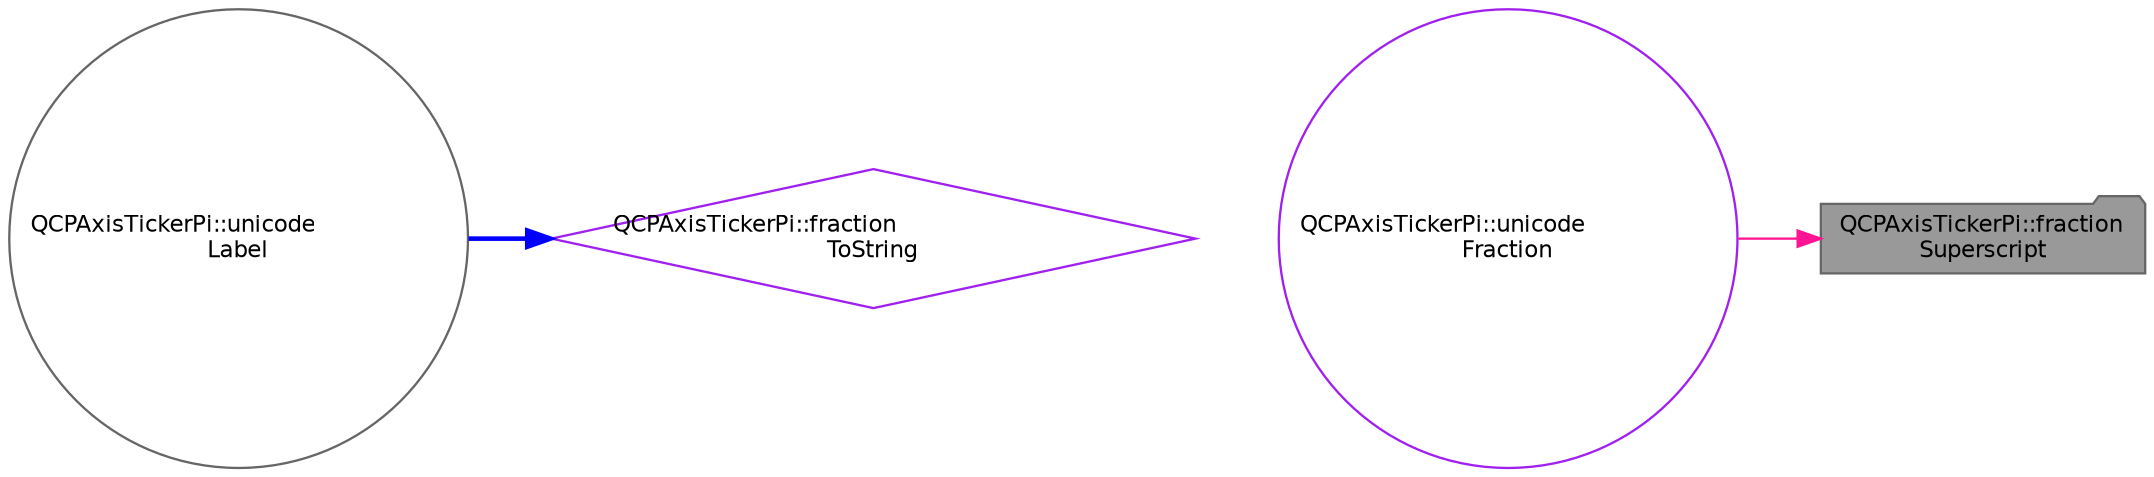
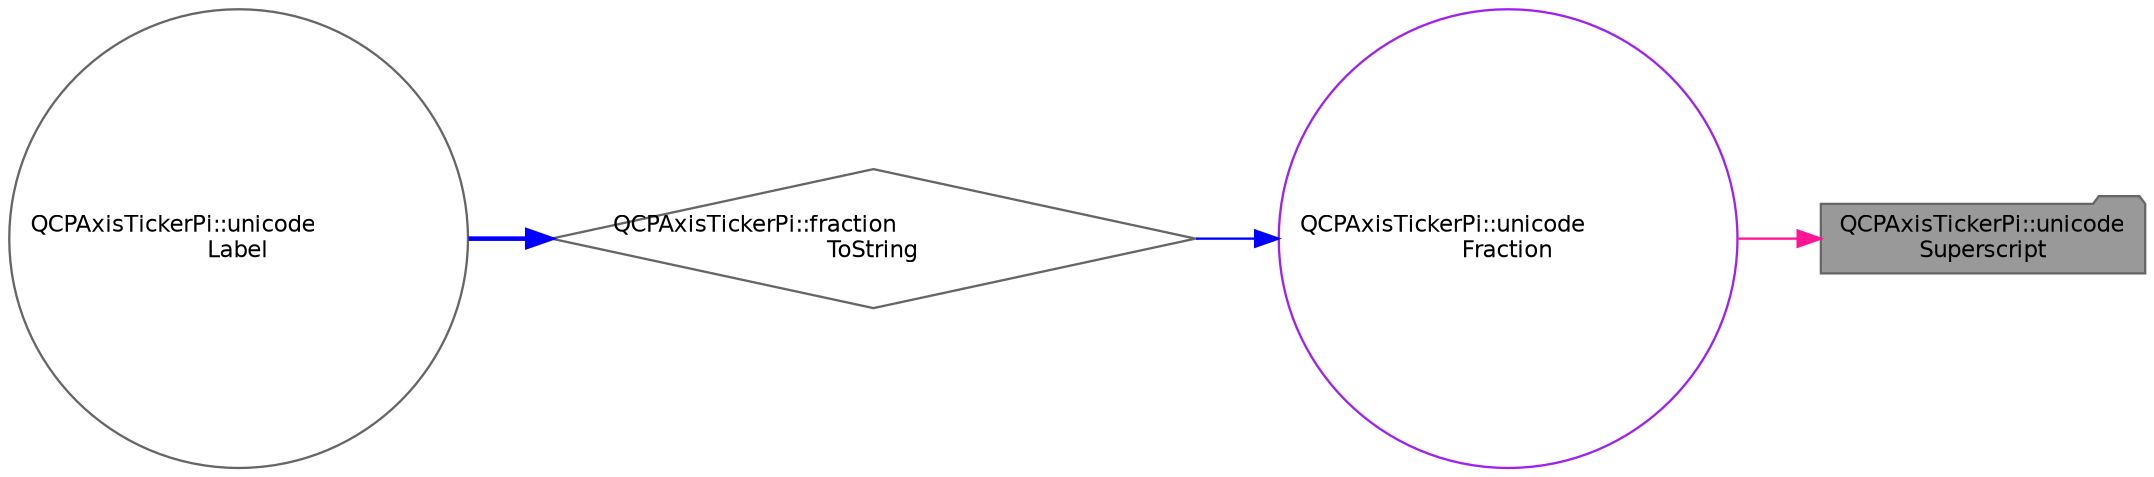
(873, 239) -> (873, 239)
none -> (1225, 239)
(1983, 239) -> (1983, 239)
